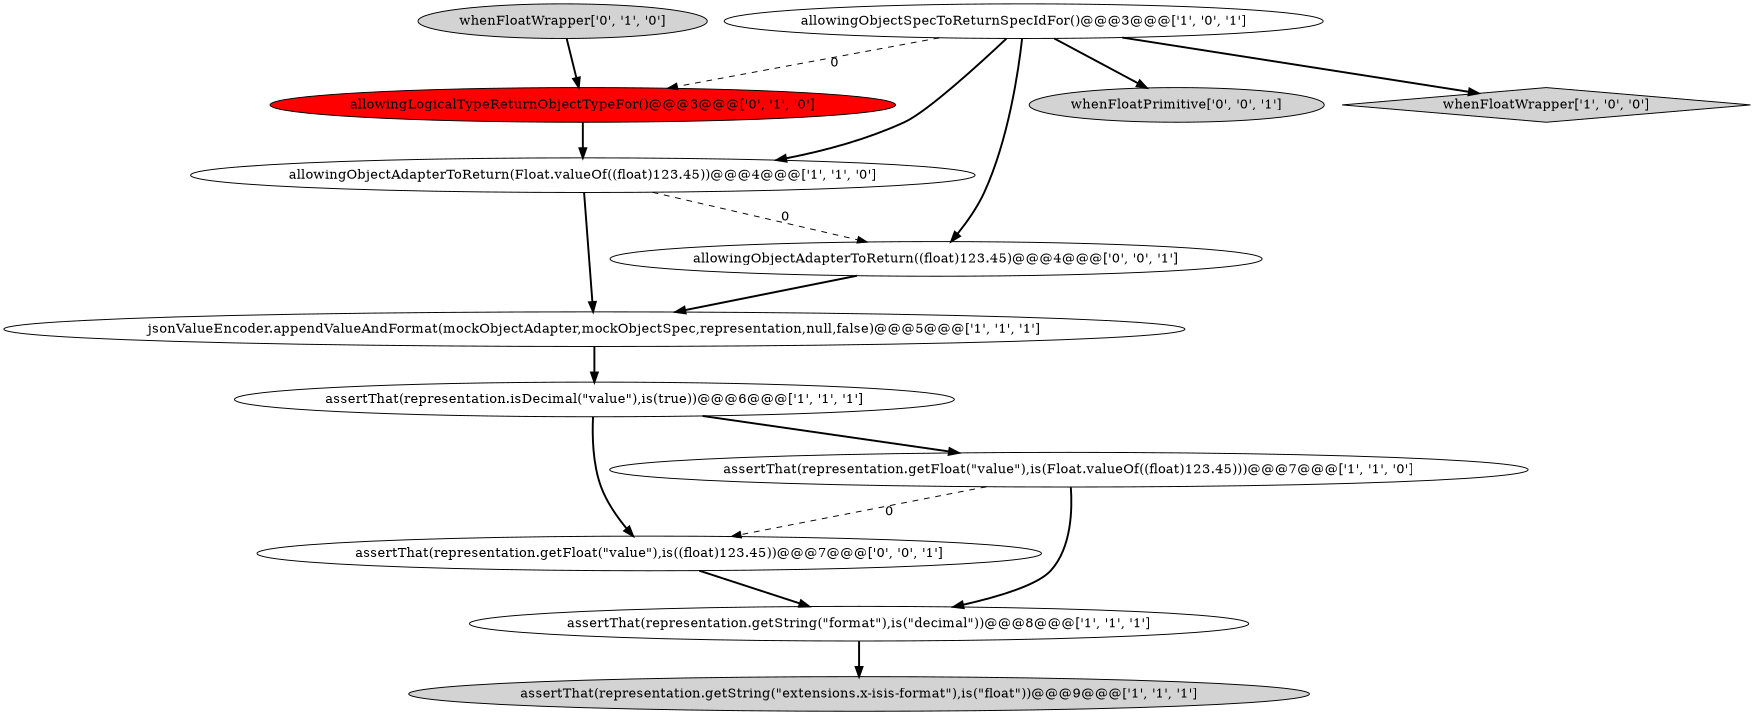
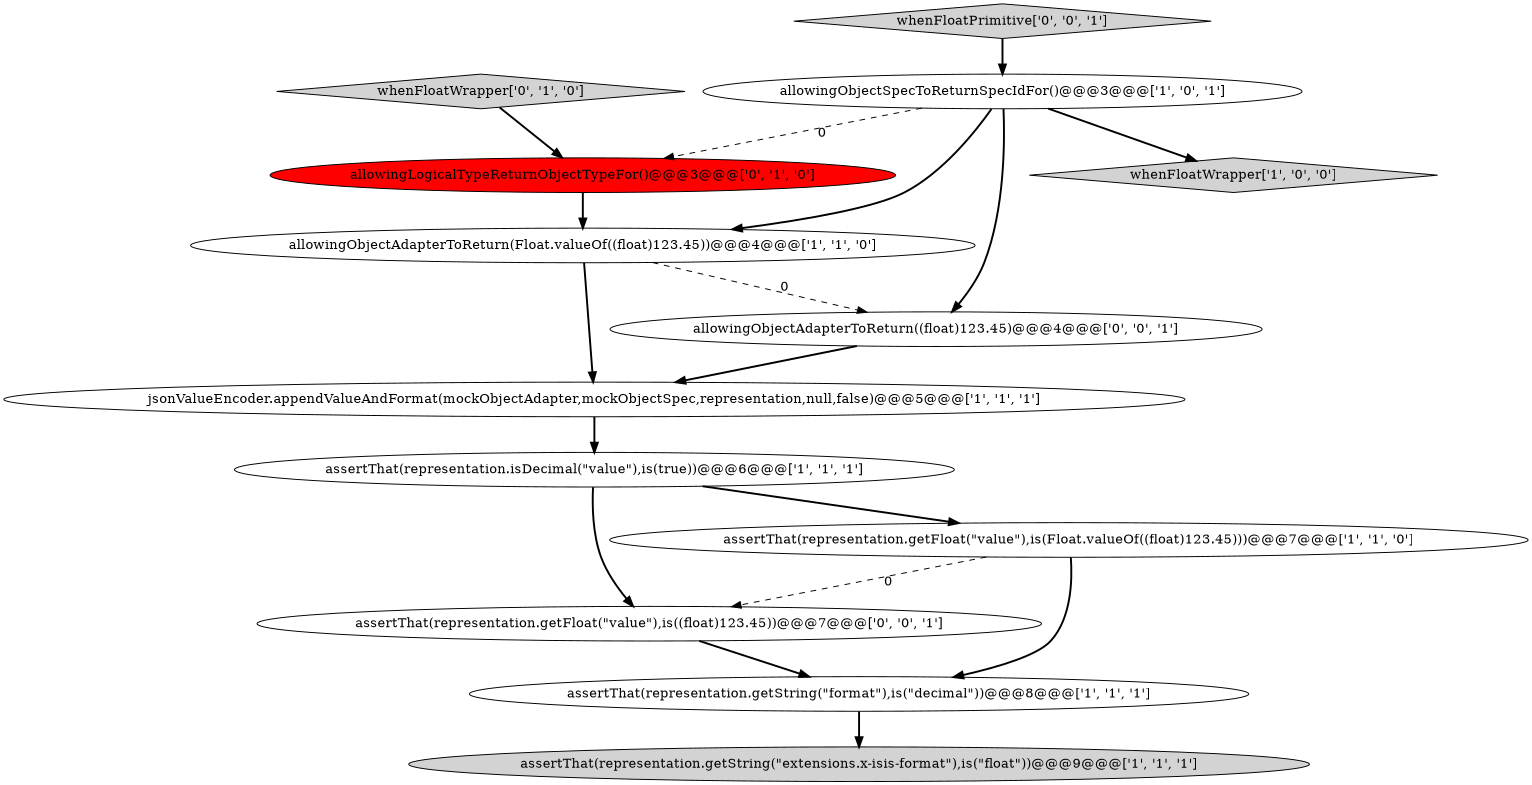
(563, 21) -> (481, 91)
(1096, 61) -> (1002, 52)
(1177, 105) -> (1002, 21)
